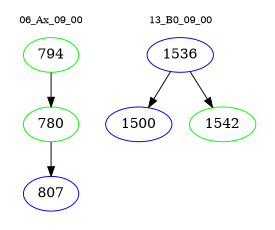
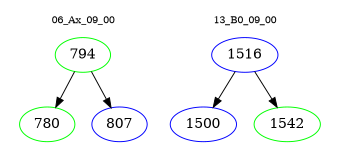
(180, 55) -> (245, 55)
(51, 154) -> (99, 85)
